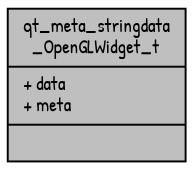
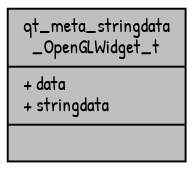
(47, 105) -> (67, 105)
